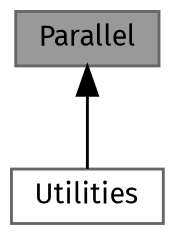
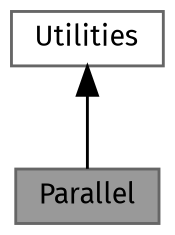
(87, 132) -> (87, 132)
